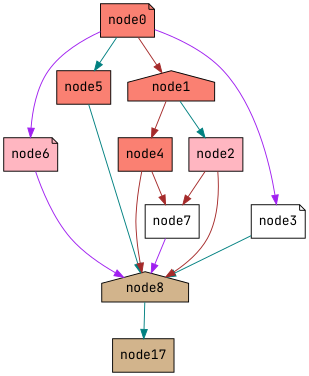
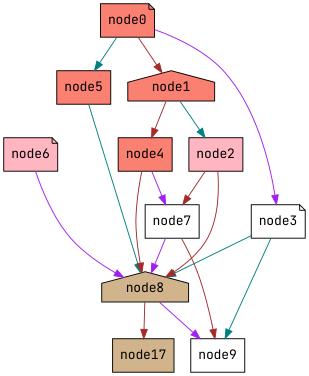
(50, 69) -> none
(157, 184) -> (157, 184)
(144, 316) -> (144, 316)
none -> (218, 355)
